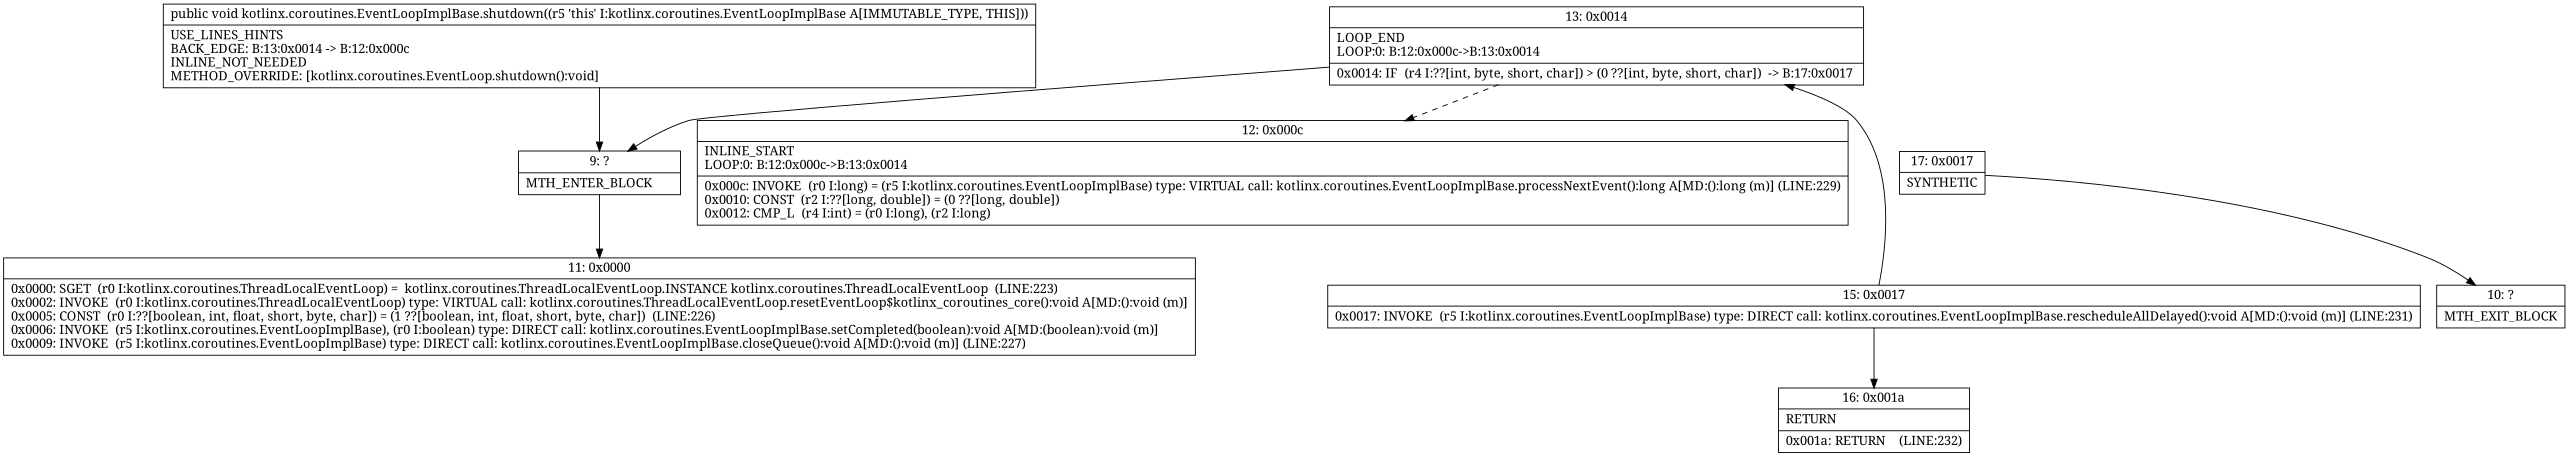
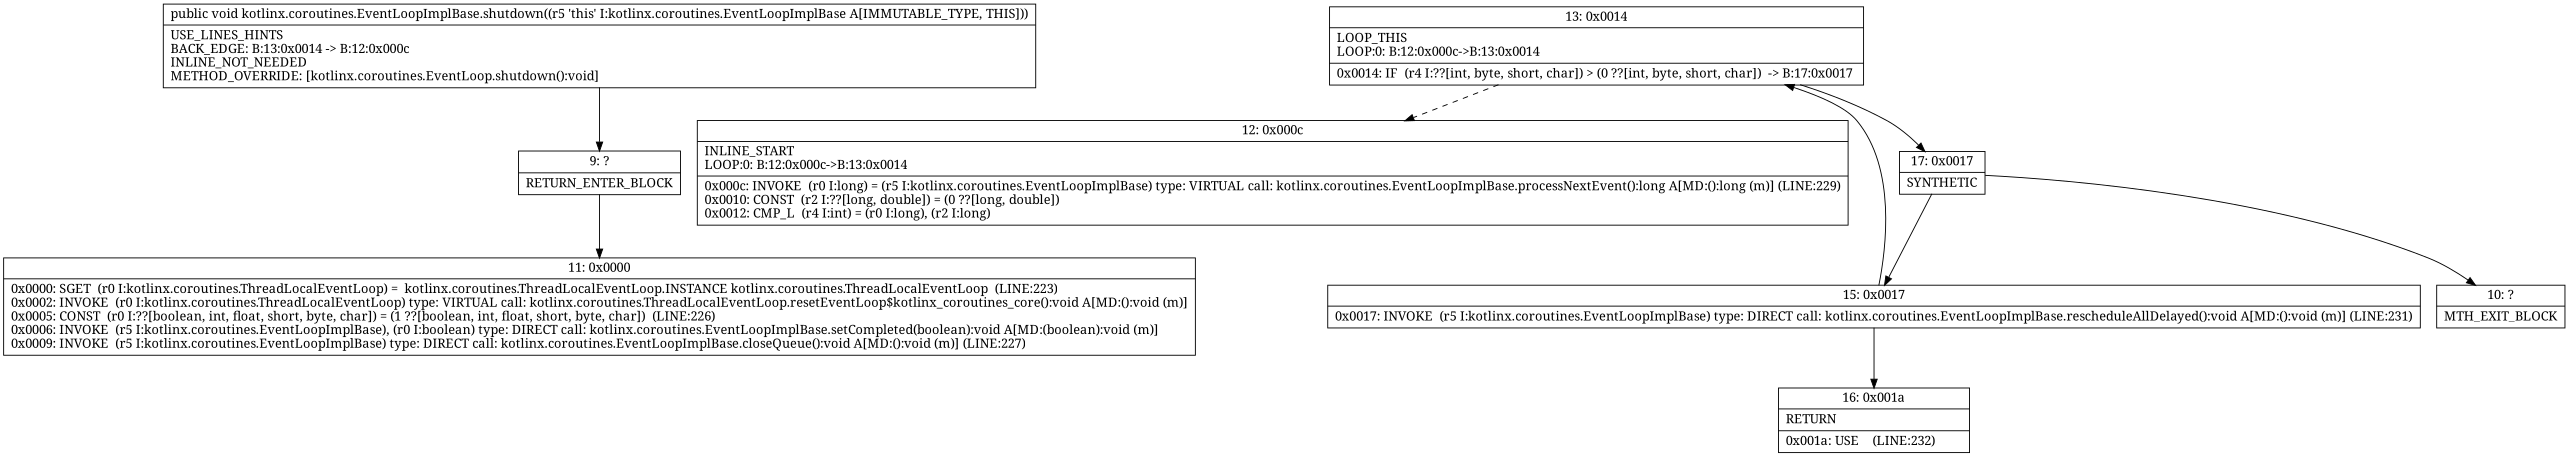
(1371, 38) -> (1372, 38)
(979, 95) -> (1863, 109)
(589, 183) -> (600, 183)
none -> (1910, 235)
(1874, 441) -> (1861, 441)
